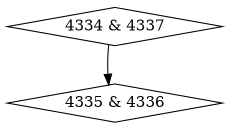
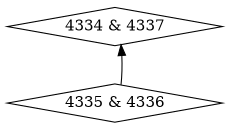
(108, 59) -> (122, 70)
